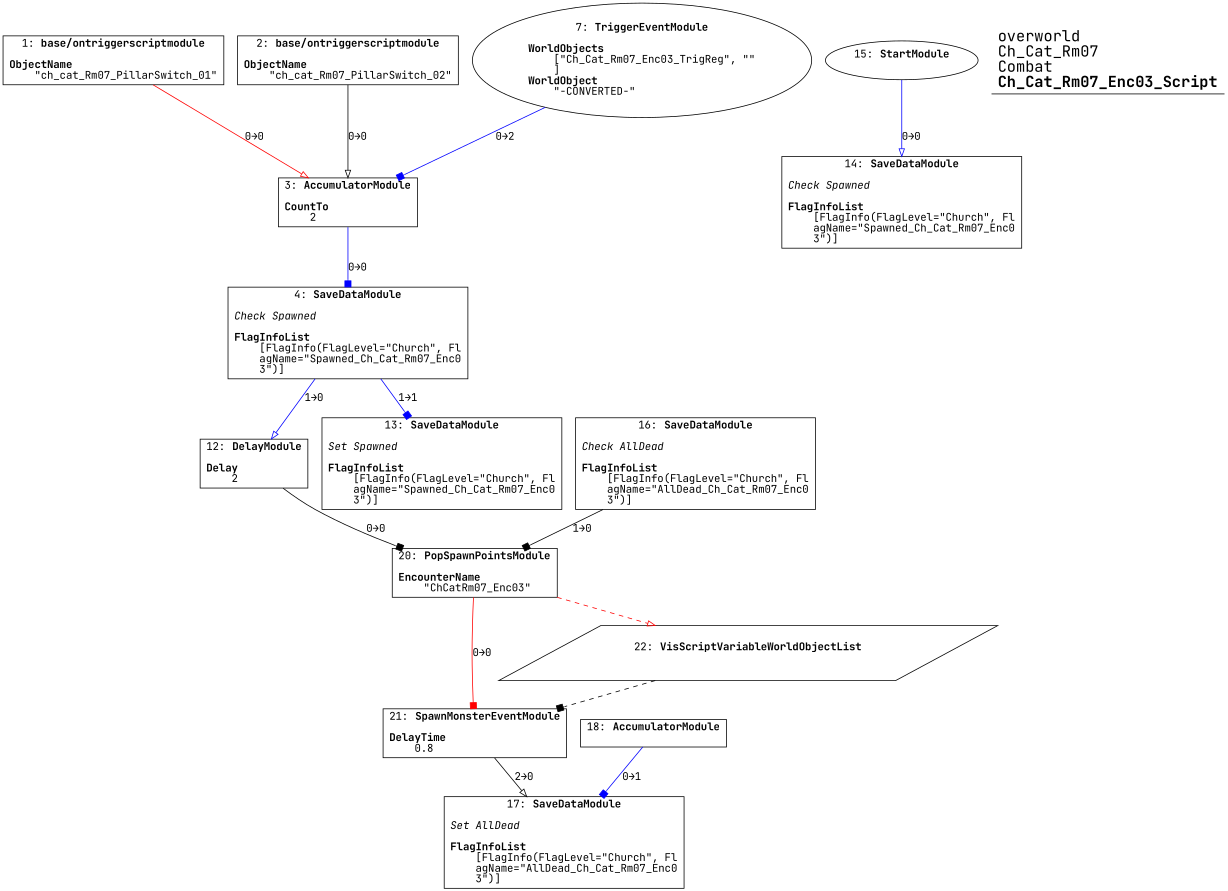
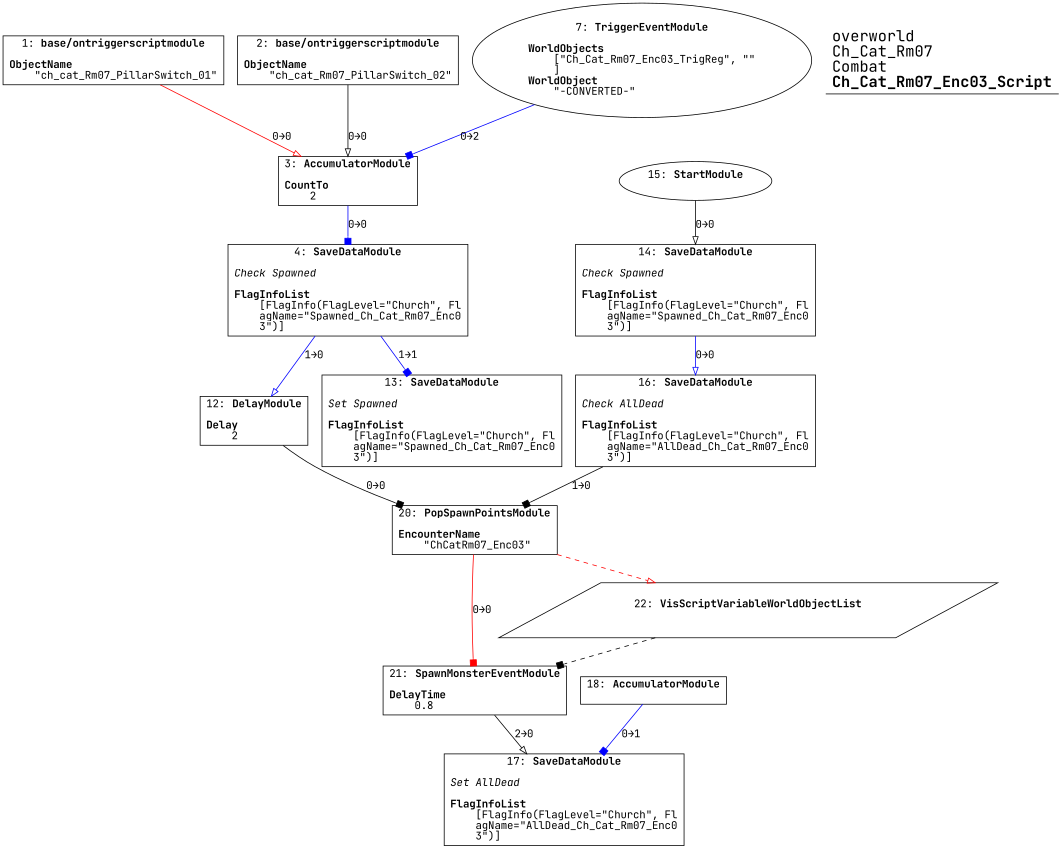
(902, 114) -> (696, 218)
none -> (696, 352)
